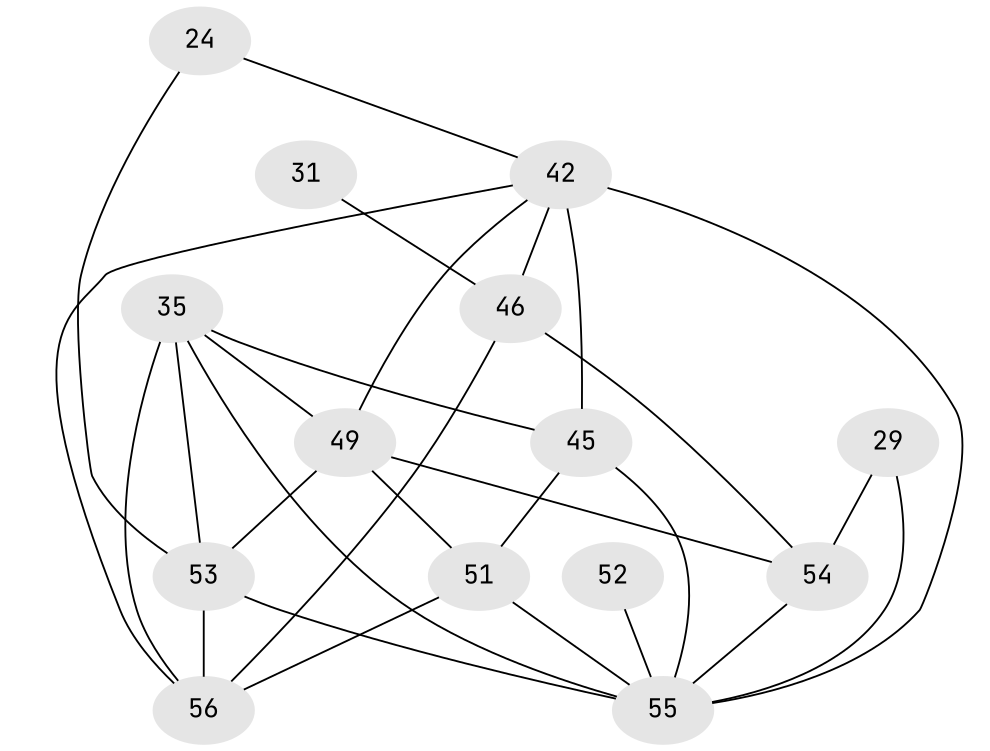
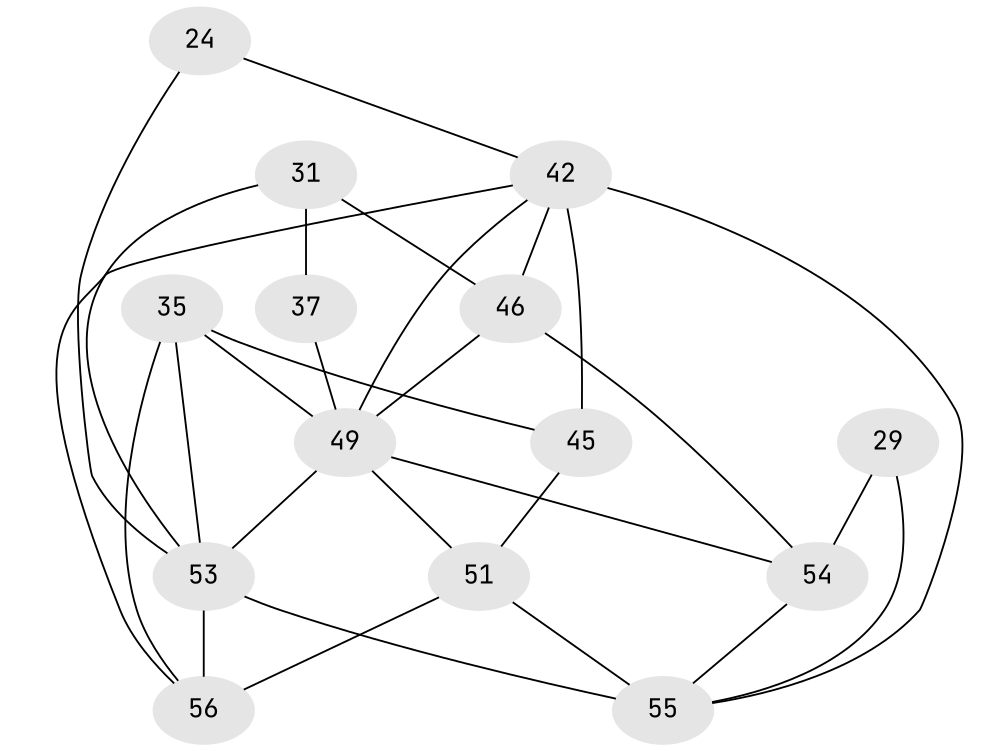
none -> (306, 309)
none -> (90, 318)
(377, 522) -> (428, 375)
(685, 561) -> none
(361, 570) -> none
(613, 577) -> none
